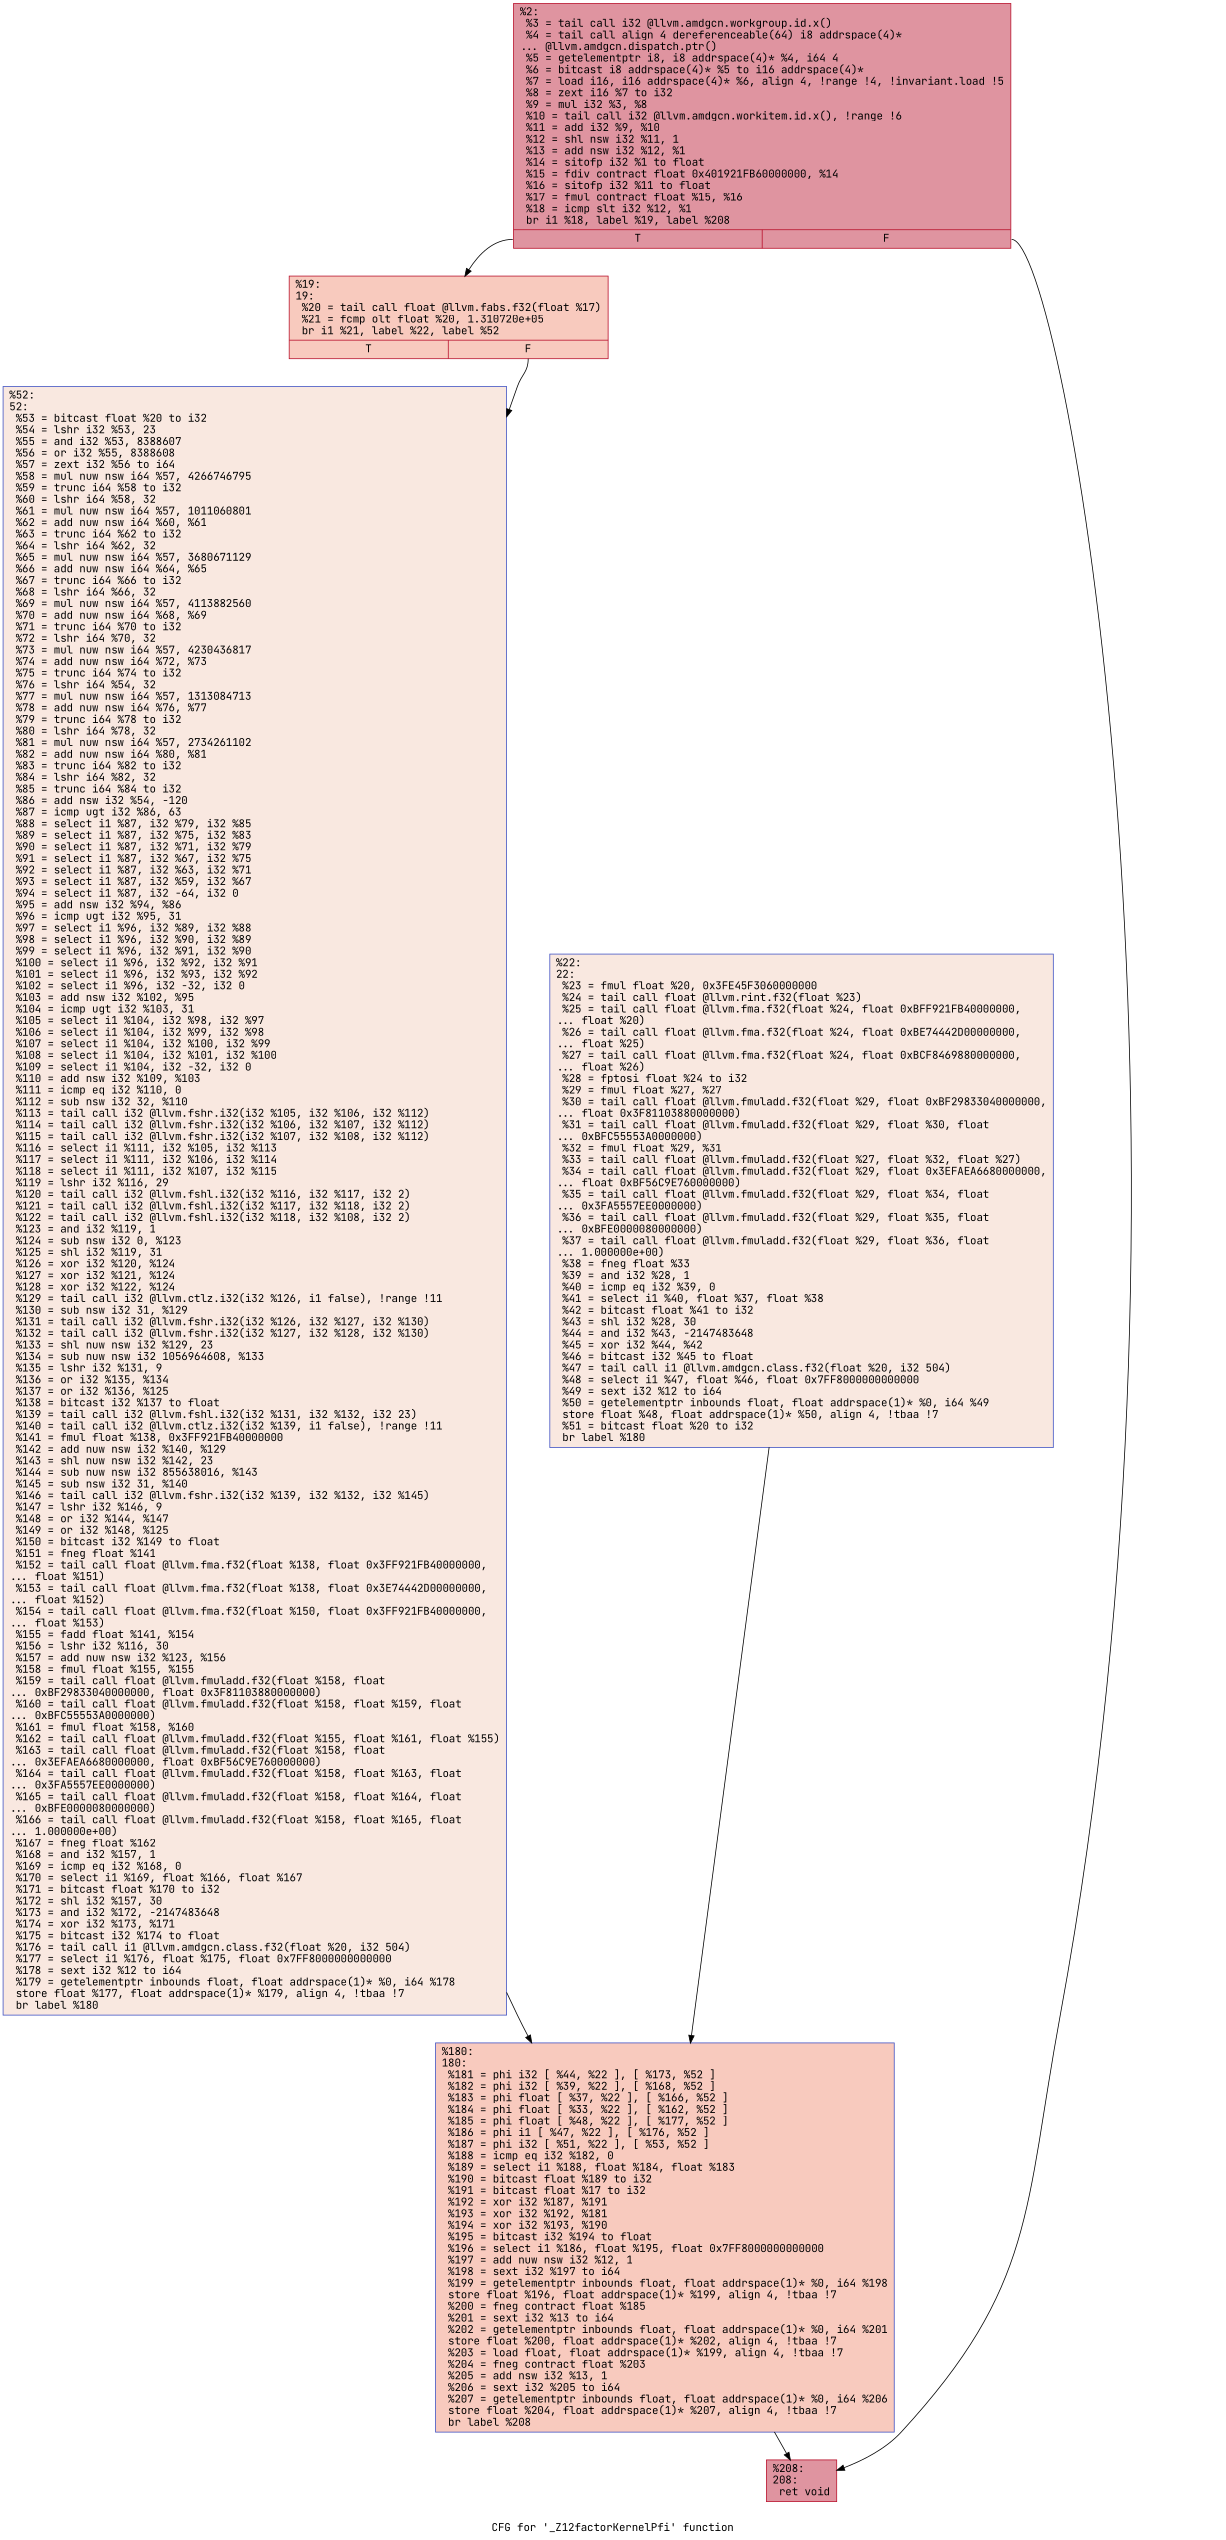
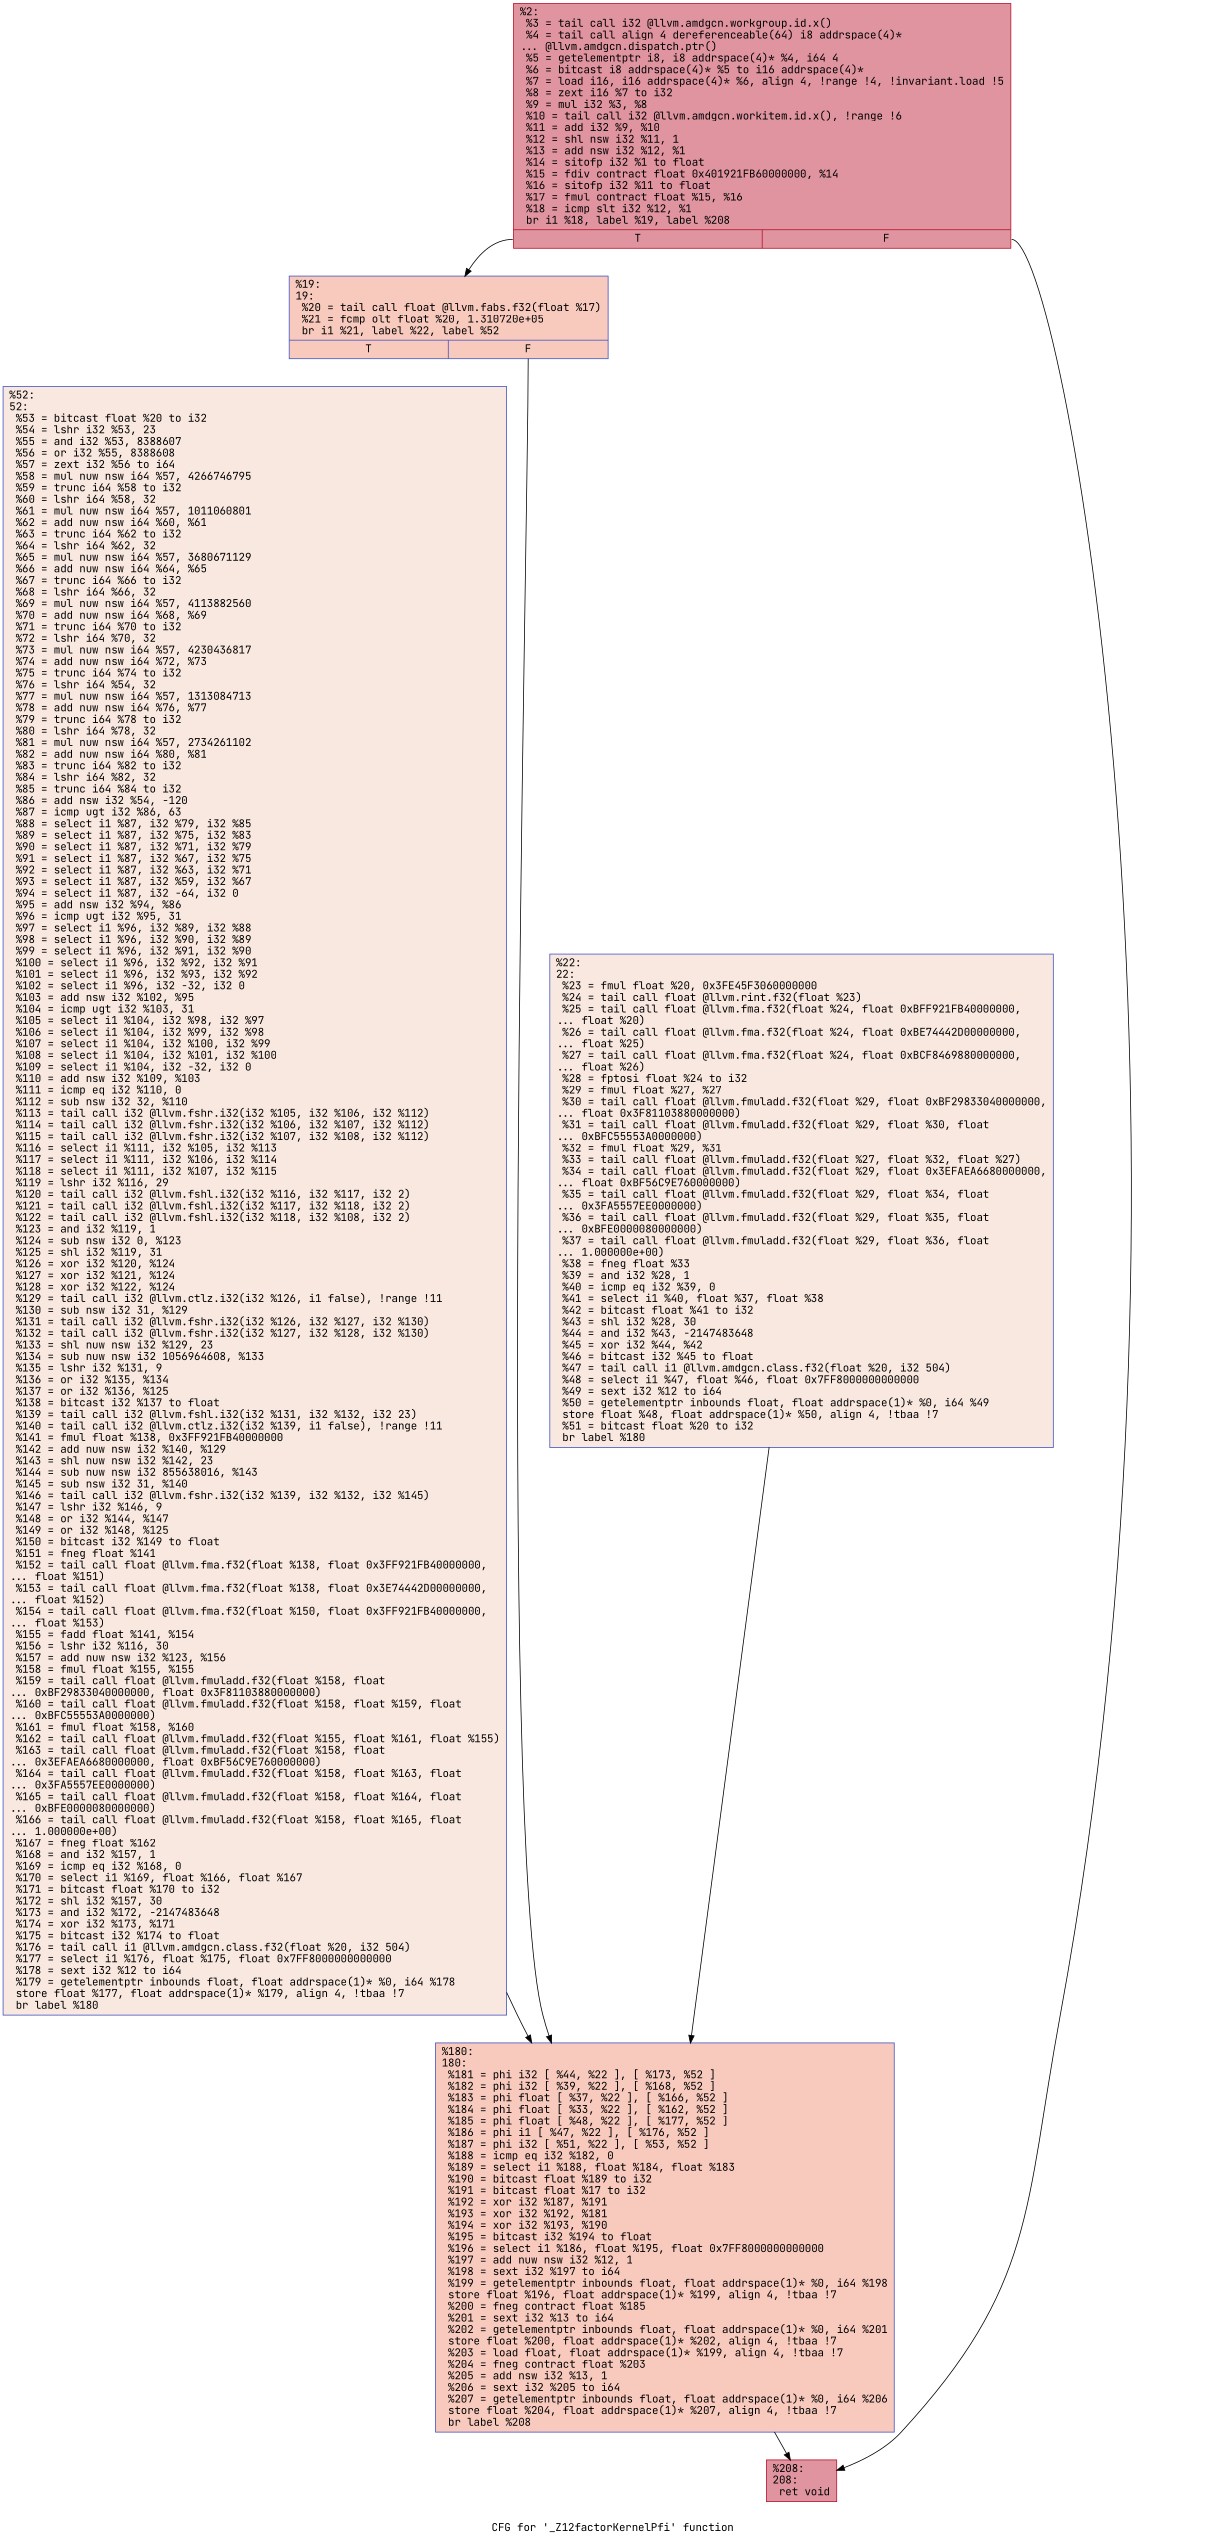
(449, 317) -> (449, 317)
(518, 384) -> (518, 1198)
